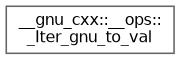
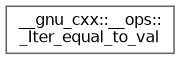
(90, 30) -> (90, 30)
